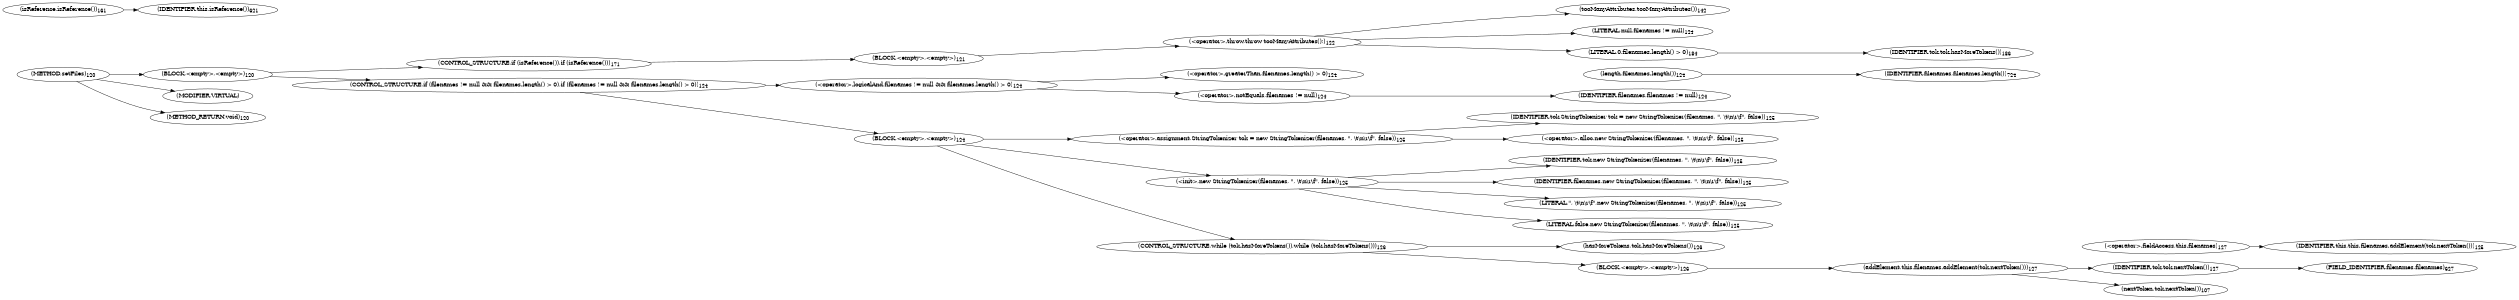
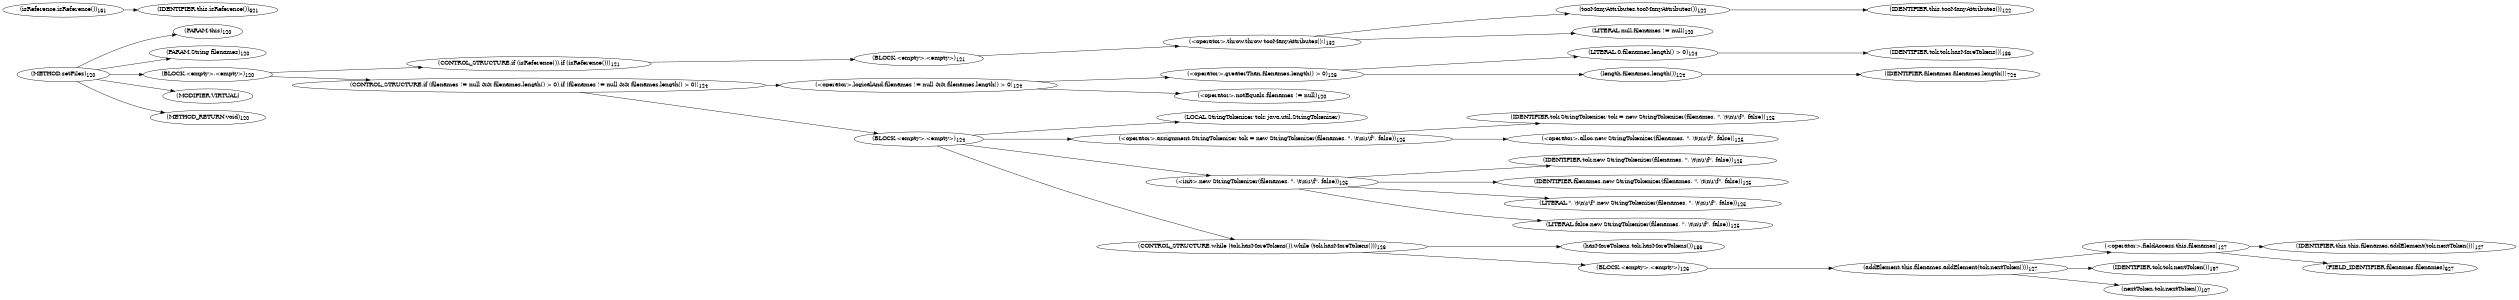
(1702, 9) -> (1702, 9)
none -> (1950, 10)
none -> (208, 31)
(1689, 31) -> (1689, 31)
(1330, 42) -> (1330, 42)
(1461, 48) -> (1458, 63)
(1693, 52) -> (1693, 52)
none -> (208, 53)
(615, 63) -> (615, 63)
(1332, 74) -> (1332, 74)
none -> (1472, 75)
(1322, 95) -> (1322, 95)
(1643, 96) -> none
none -> (1262, 118)
(1698, 246) -> (1698, 246)
(2479, 246) -> (2479, 246)
none -> (2059, 257)
(2214, 268) -> (2214, 268)
(2269, 268) -> (2270, 258)
